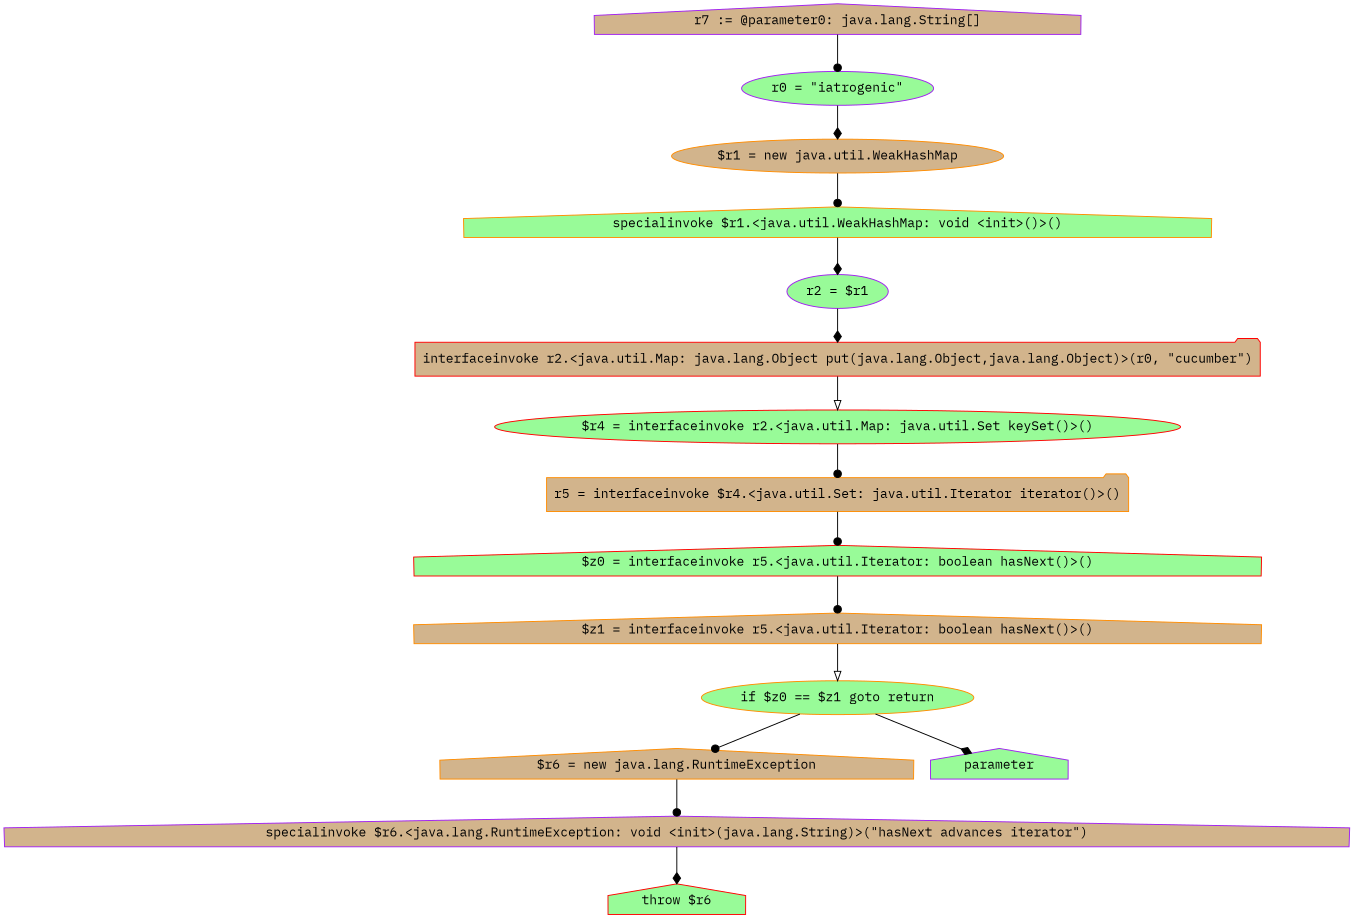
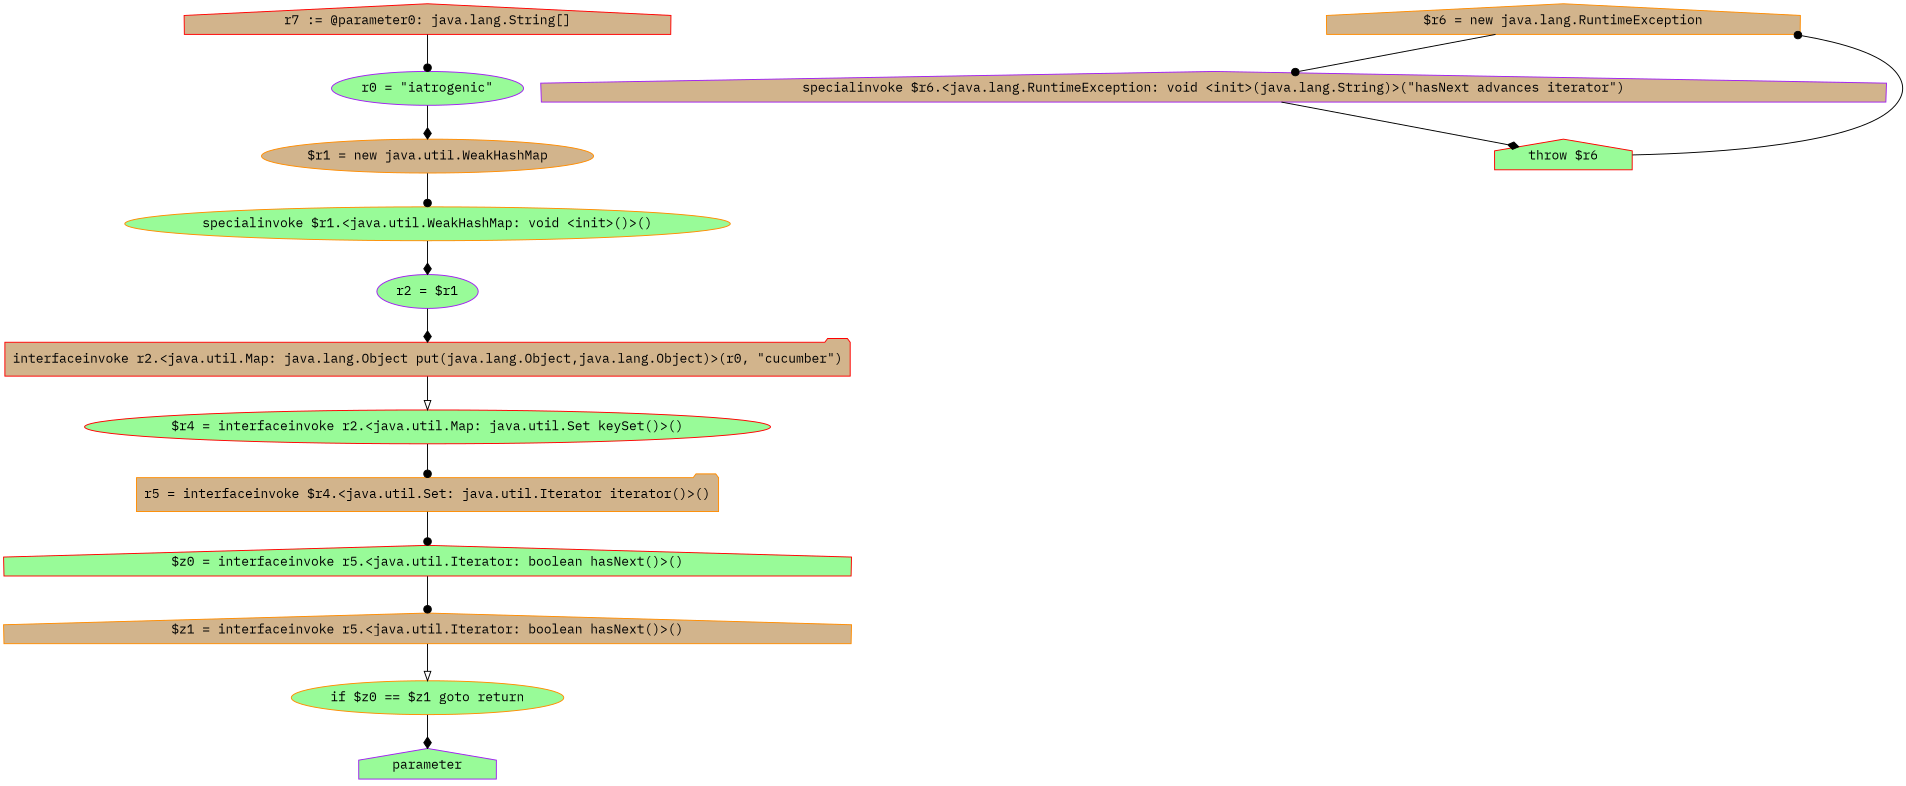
(838, 21) -> (428, 21)
(838, 224) -> (428, 224)
(759, 731) -> (1836, 133)
